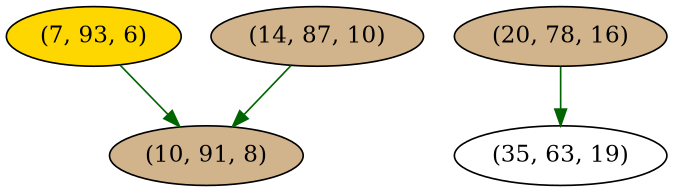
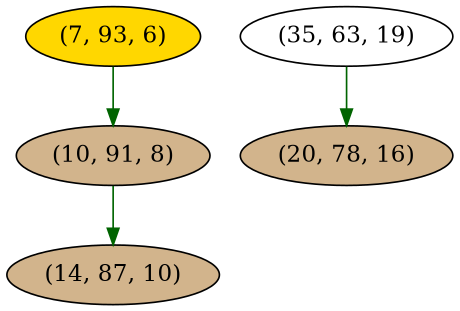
(561, 88) -> (347, 88)
(268, 90) -> (113, 207)
